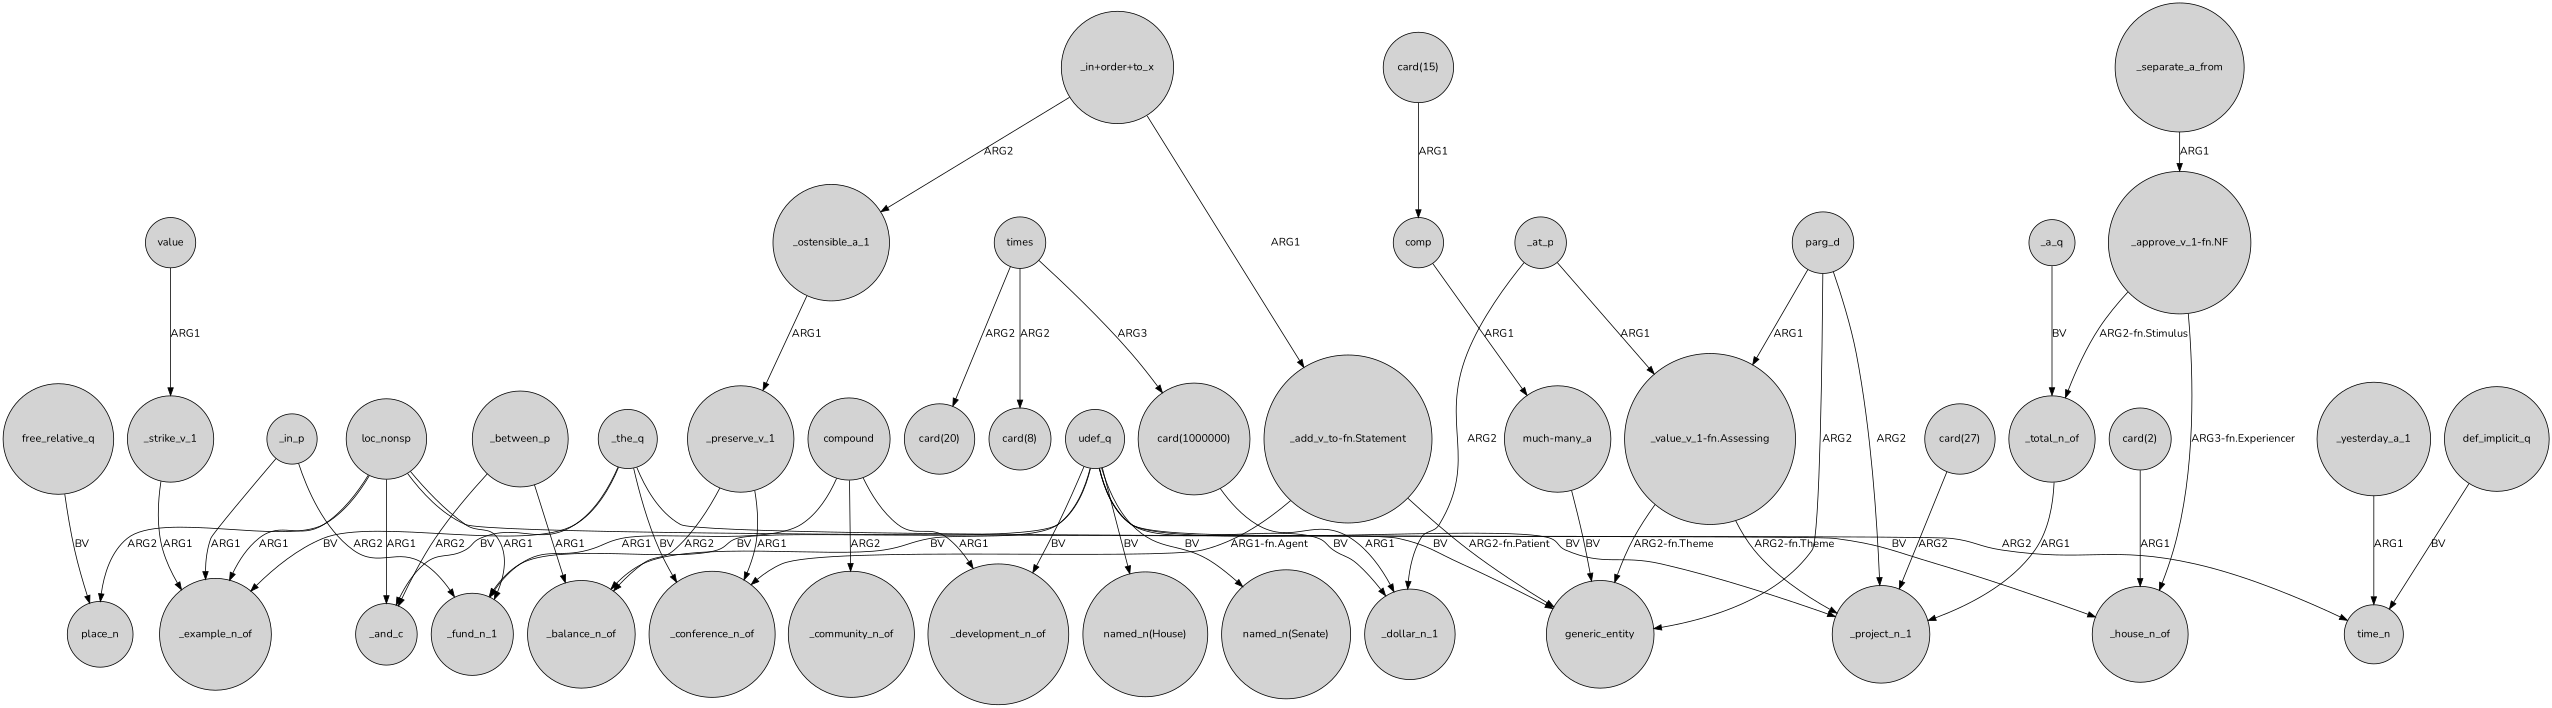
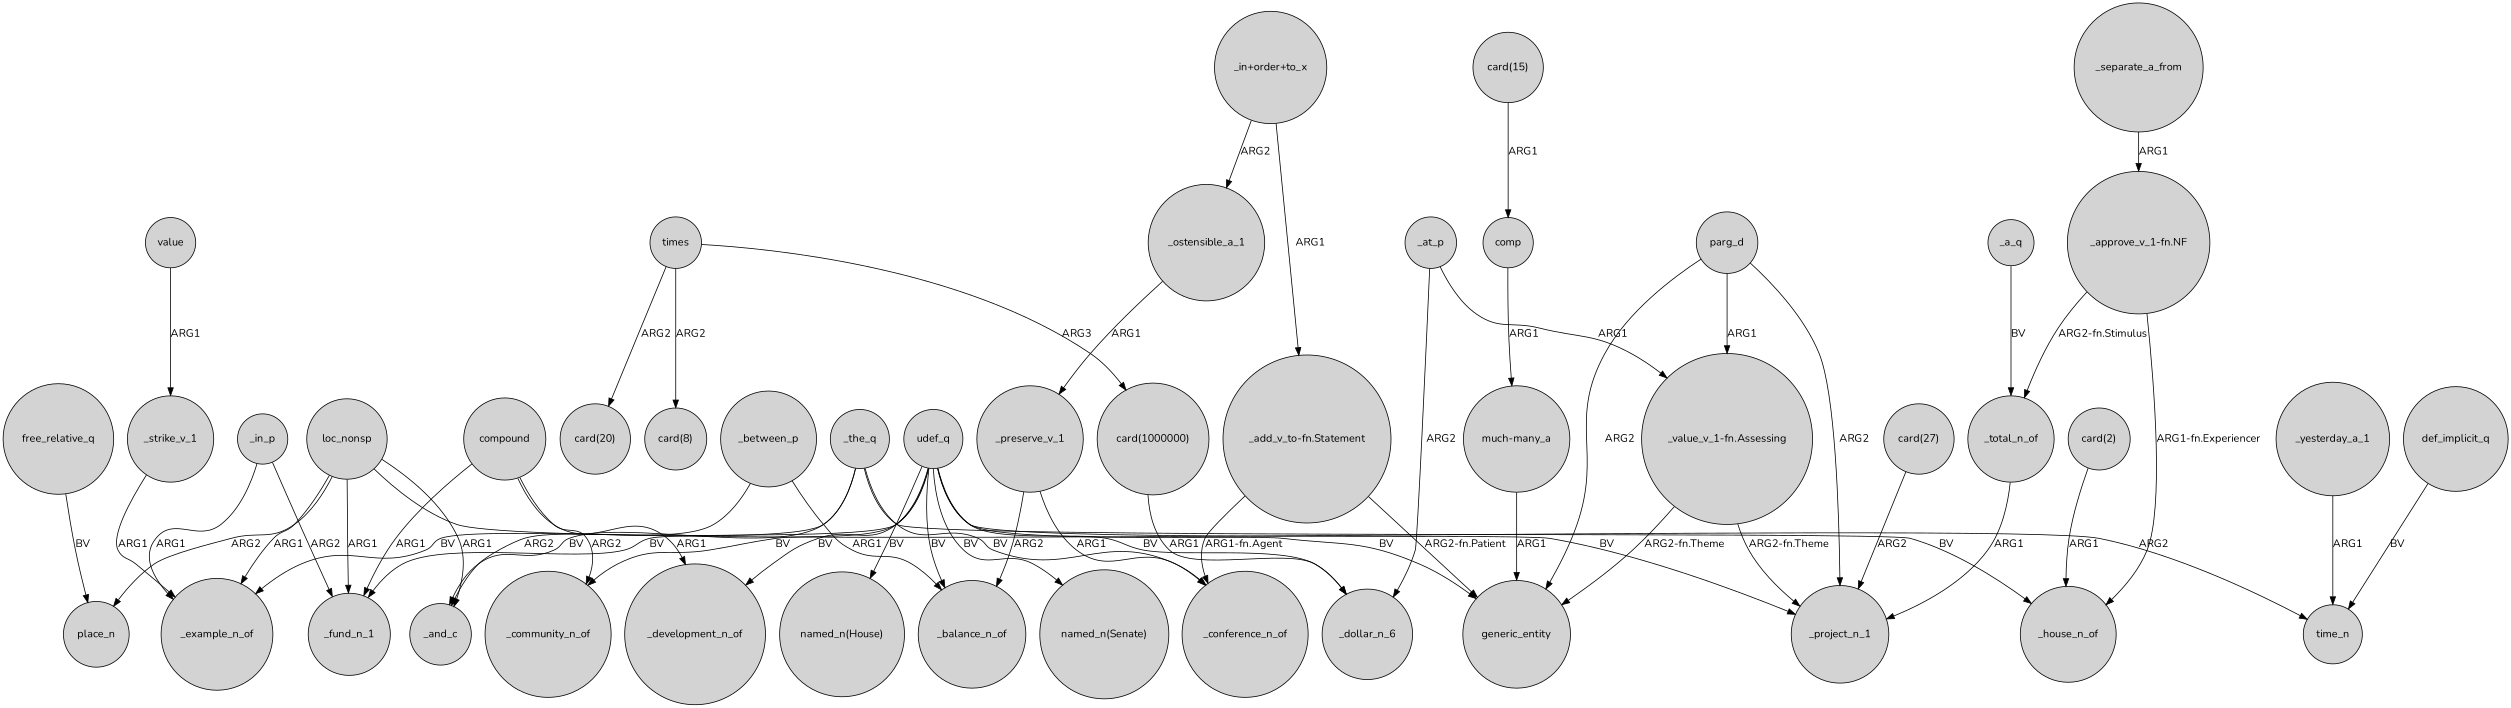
(2243, 439) -> (2209, 439)
none -> (747, 543)
(1593, 544) -> (1532, 544)
(1410, 634) -> (1367, 634)
